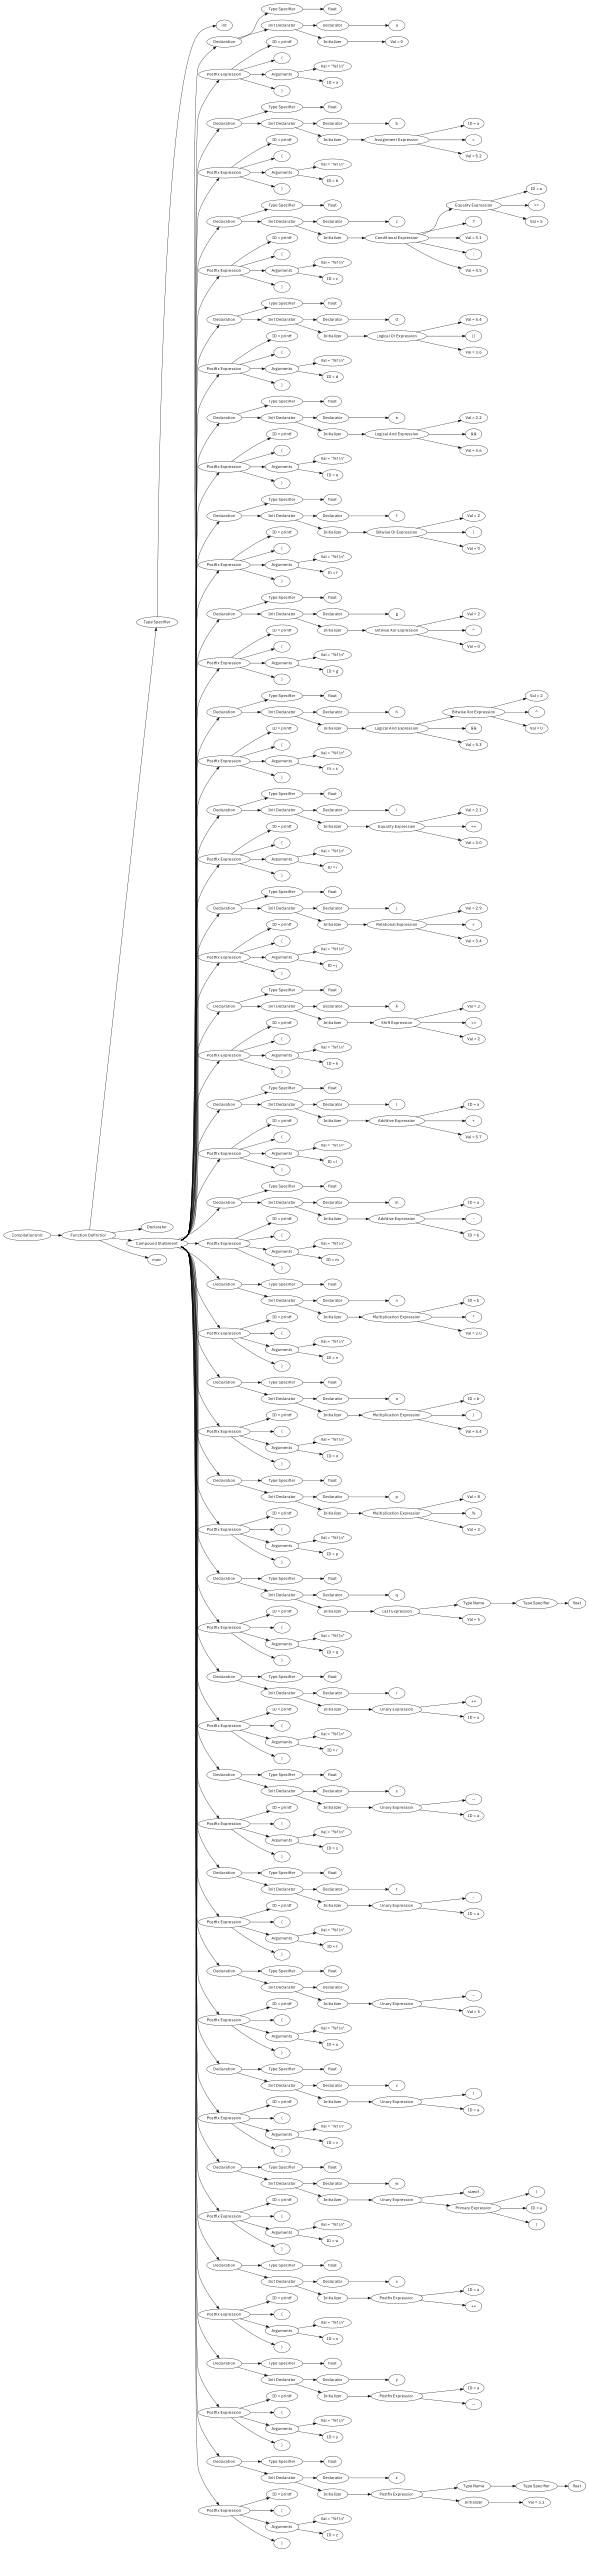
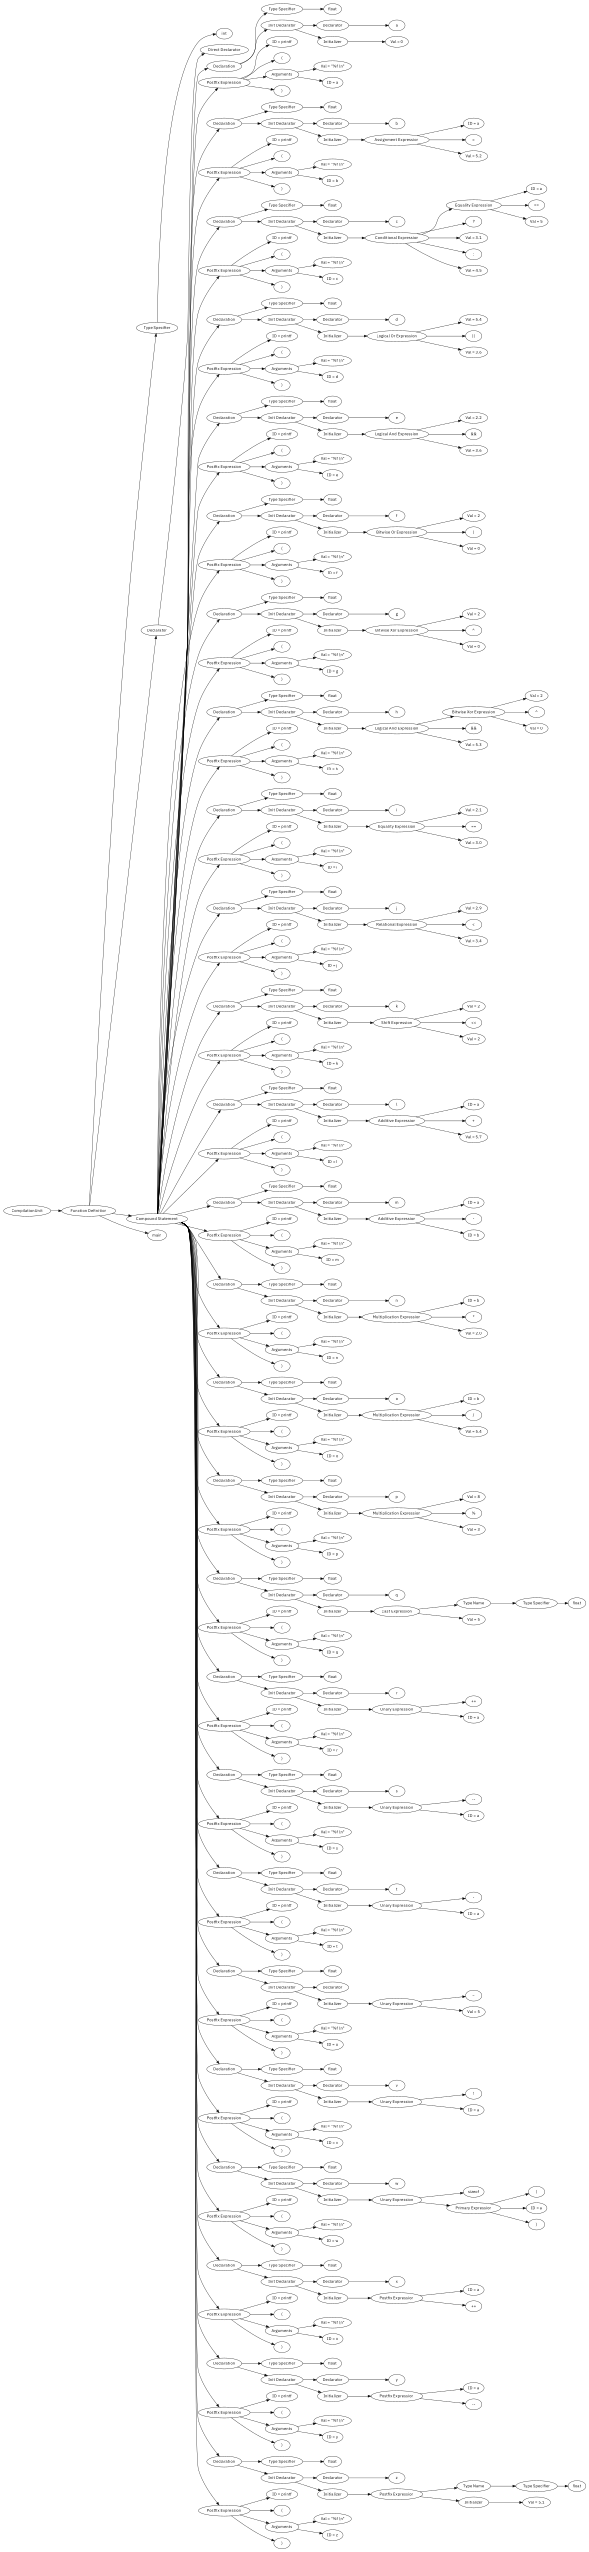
none -> (224, 50)
